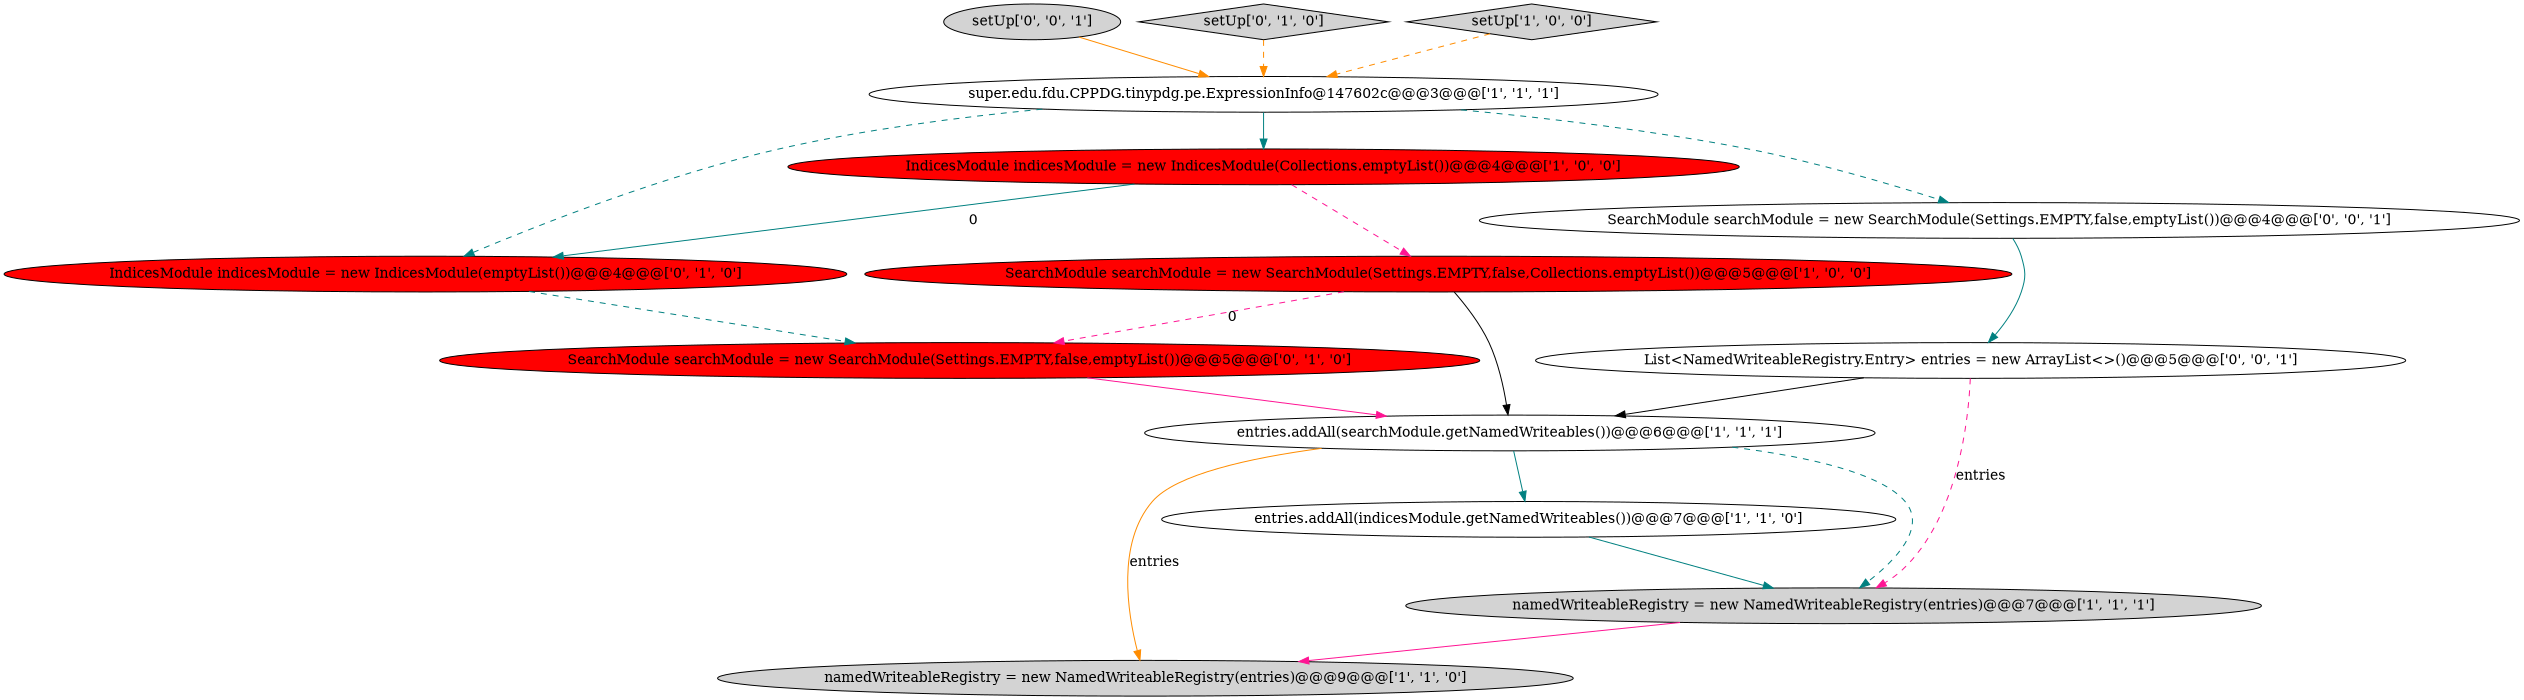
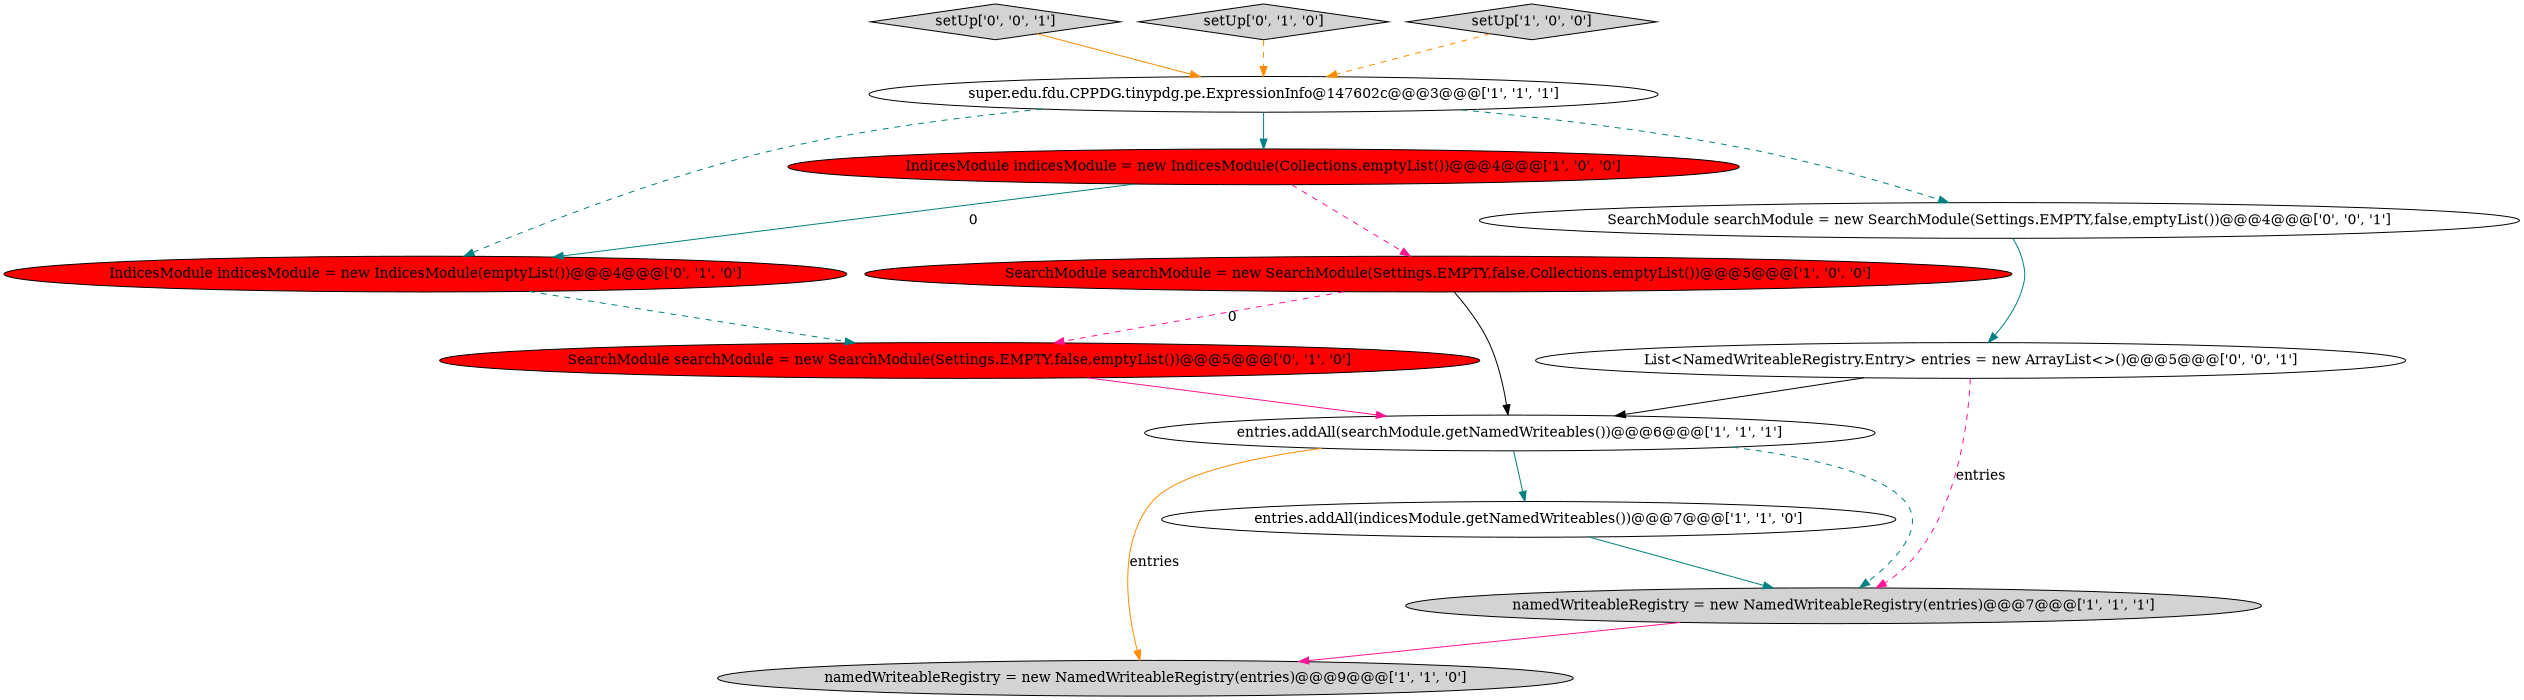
(1032, 22) -> (995, 22)
